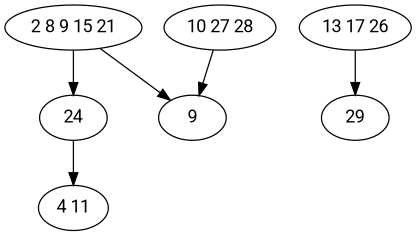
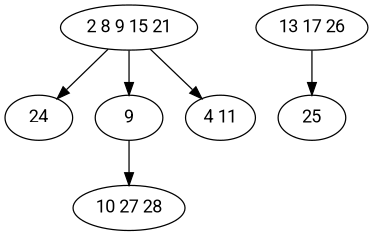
(208, 67) -> (129, 157)
(355, 118) -> (312, 118)
(73, 157) -> (171, 69)
